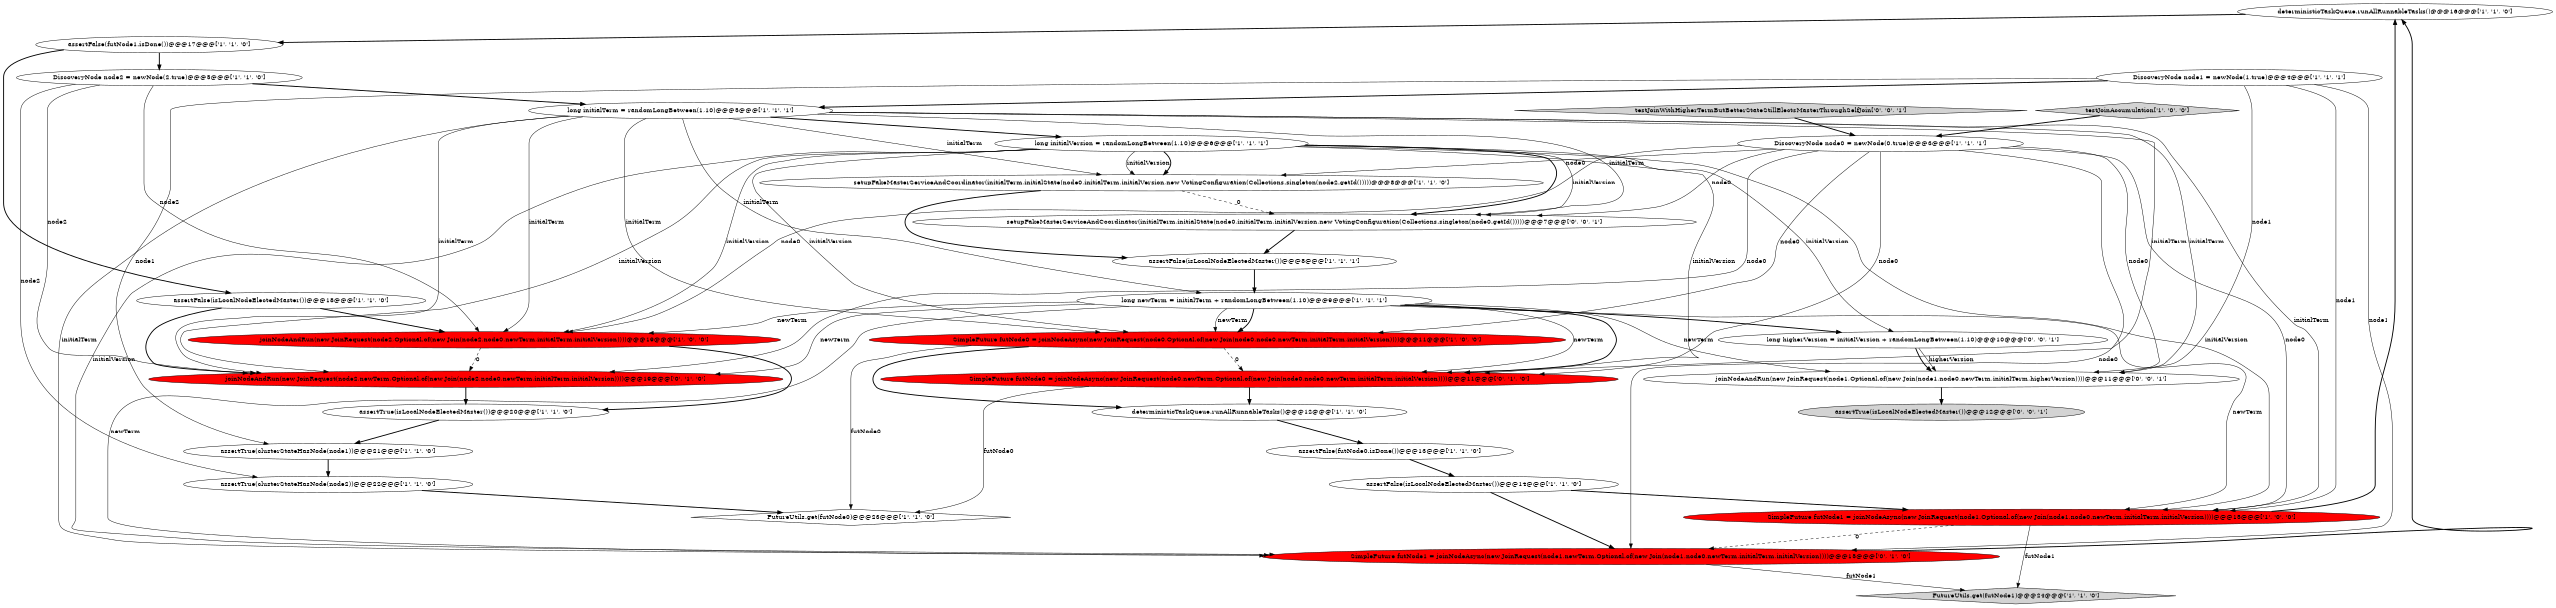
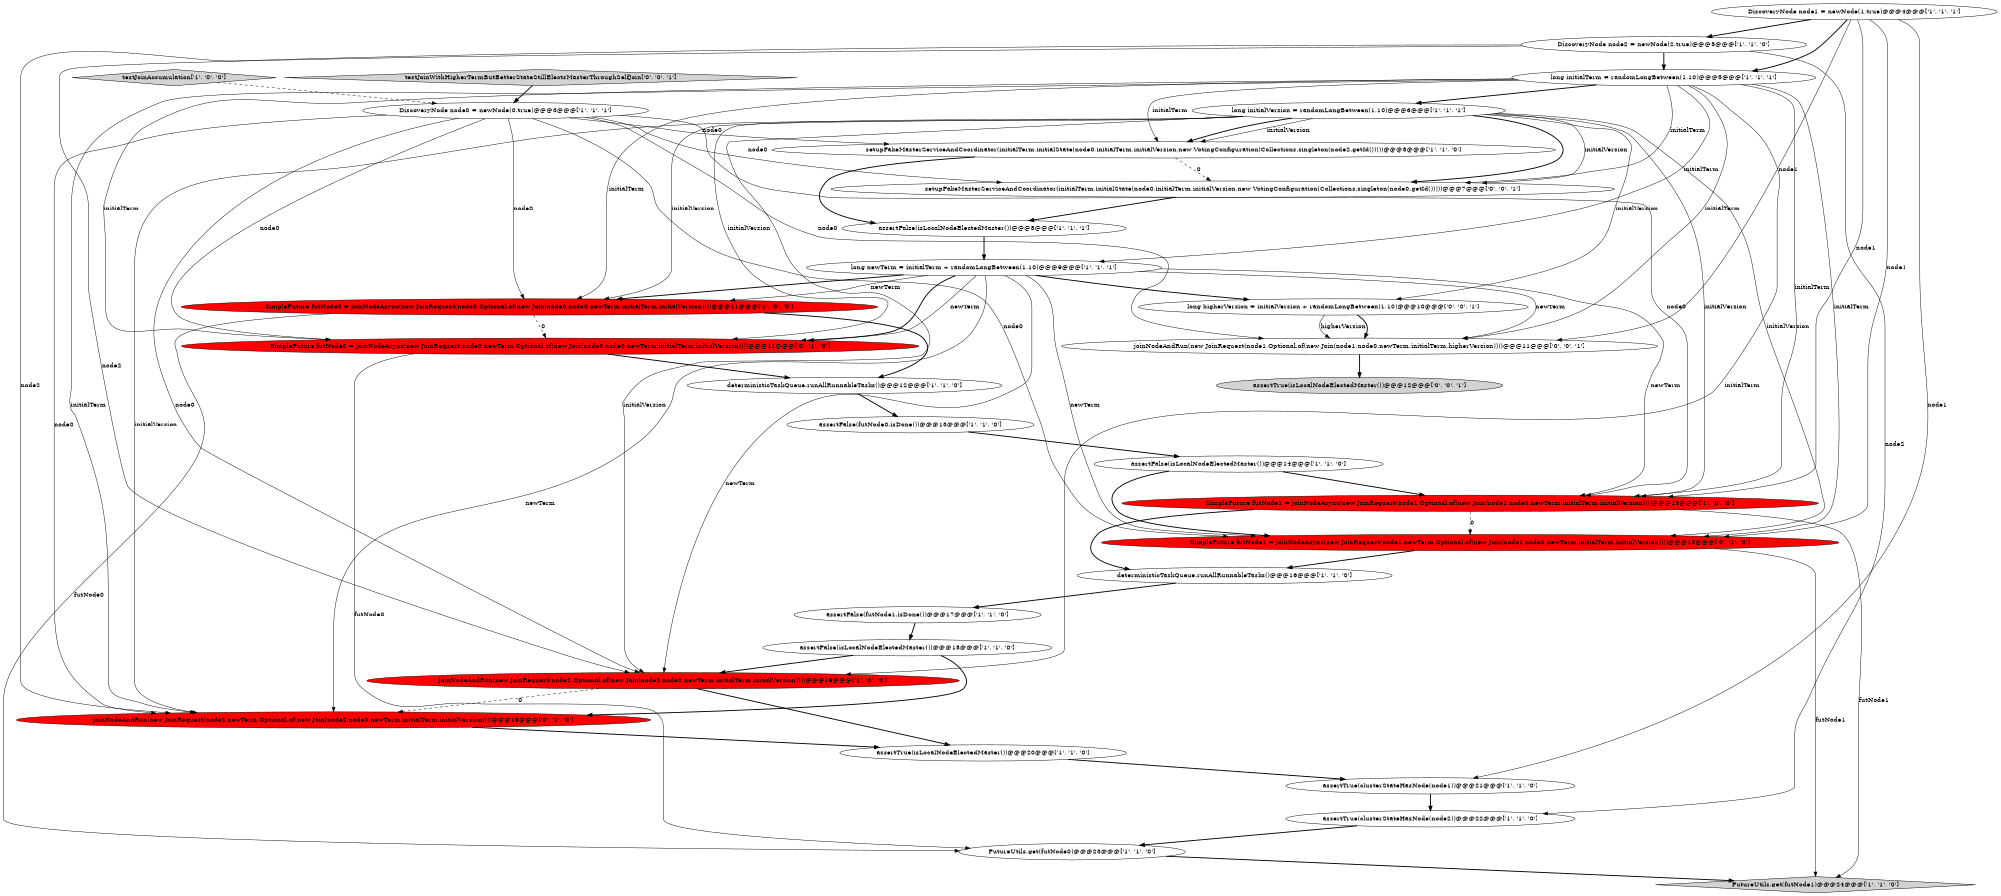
(159, 59) -> (1761, 28)
(2048, 122) -> (352, 95)
(851, 517) -> (1072, 852)
none -> (1448, 868)
